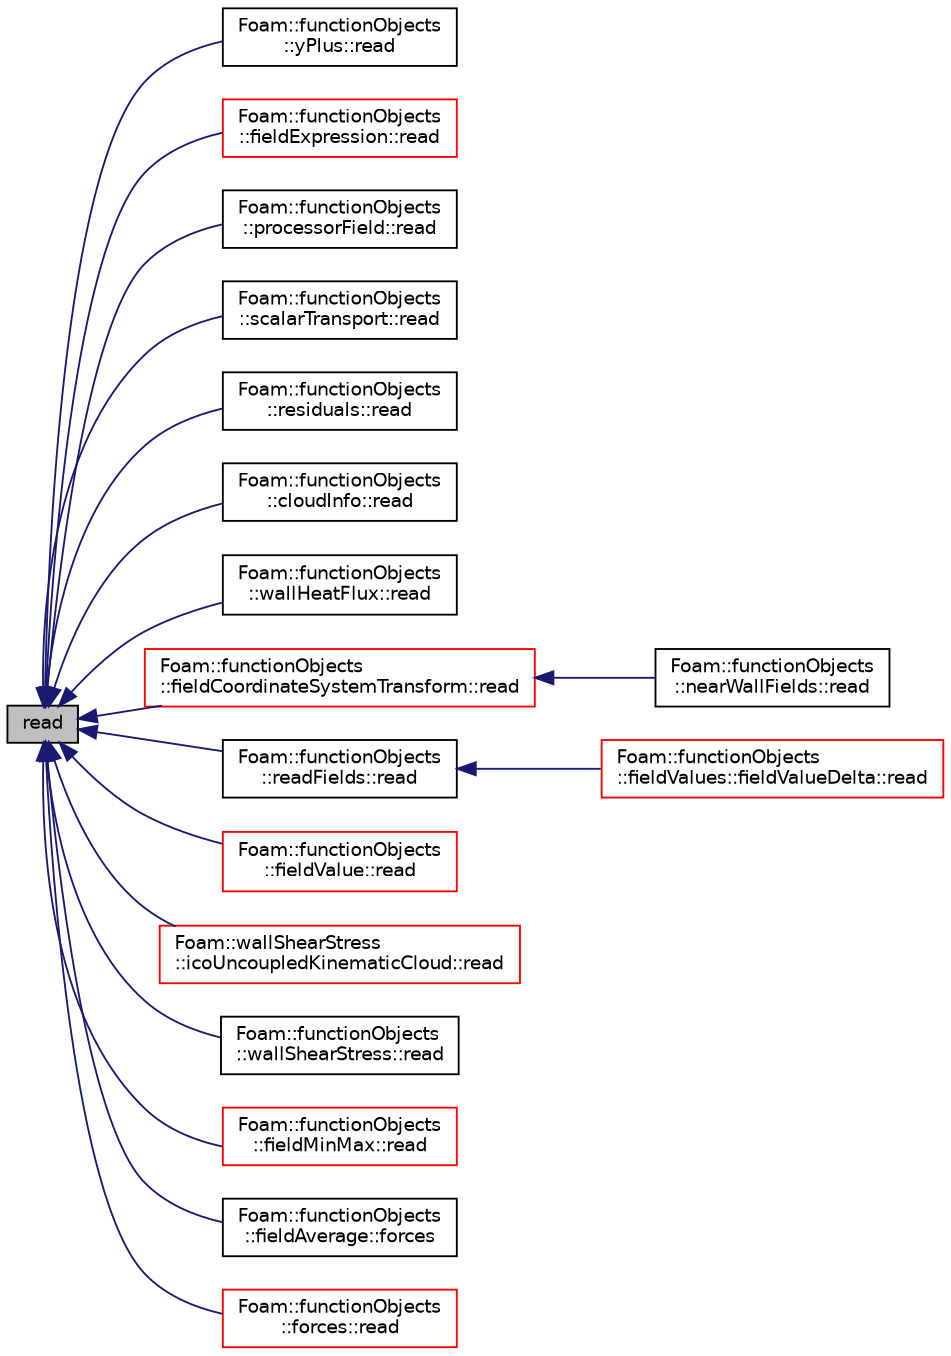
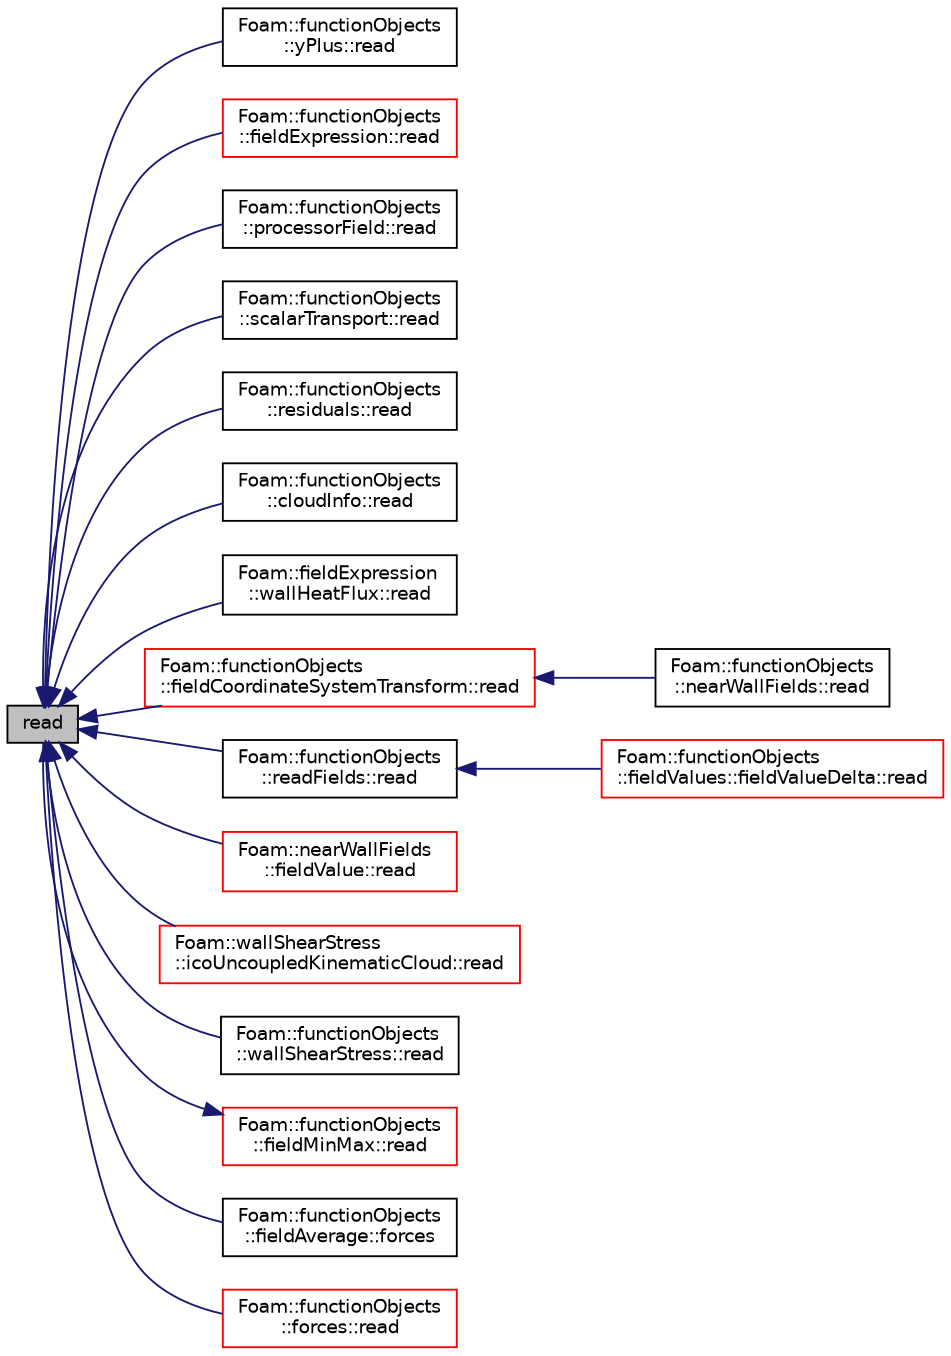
(340, 585) -> (340, 585)
(340, 862) -> (340, 862)
(107, 1060) -> (93, 1002)
